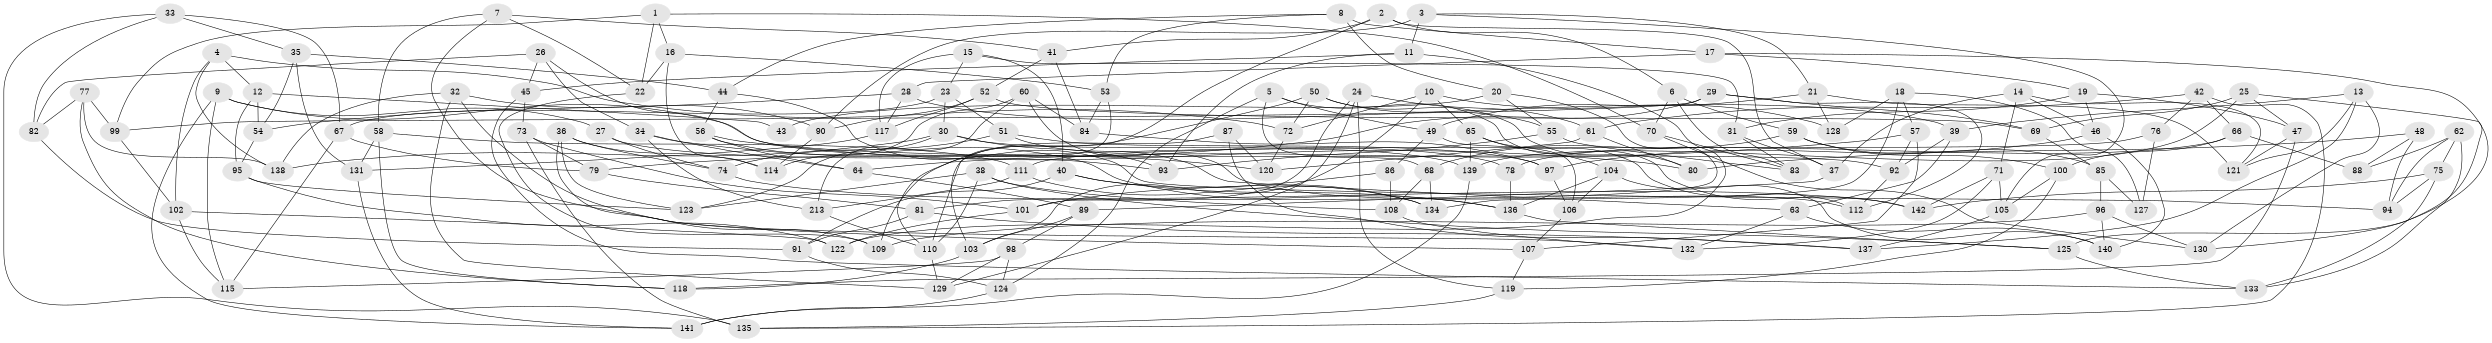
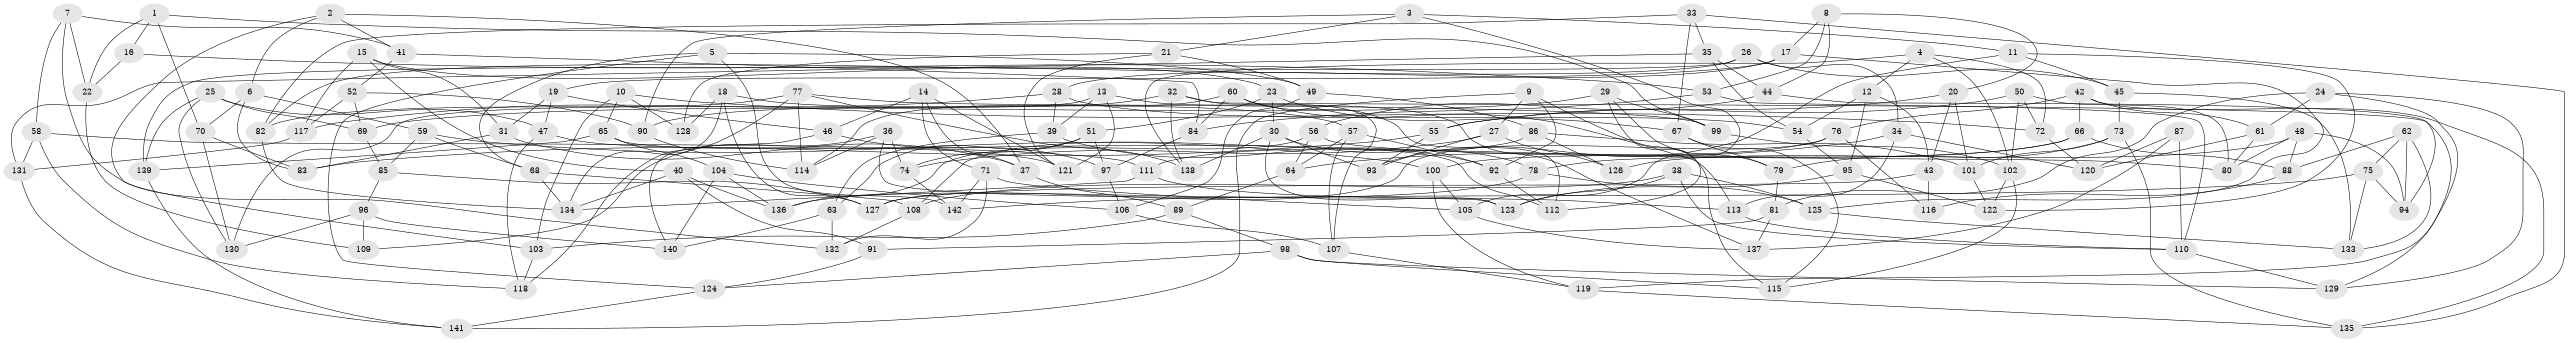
(1154, 134) -> (2015, 133)
(676, 135) -> (800, 132)
none -> (1616, 171)
none -> (1399, 185)
(817, 211) -> (1734, 211)
none -> (1929, 211)
(1720, 231) -> (1740, 190)
(398, 240) -> (362, 196)
